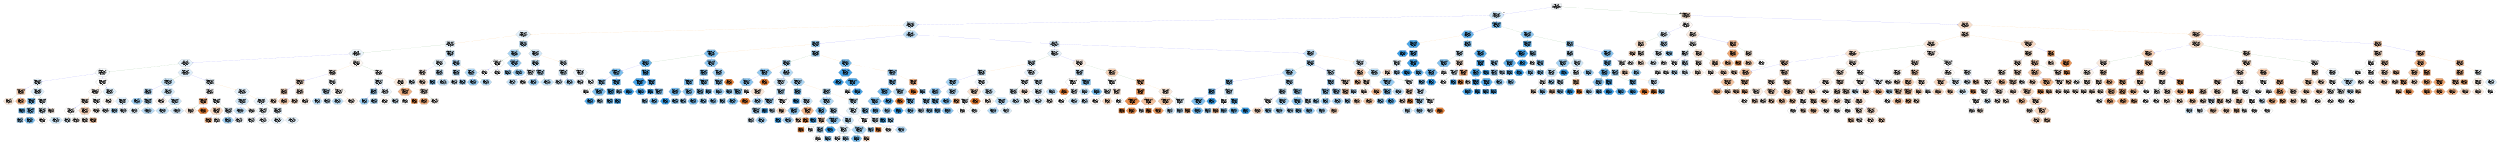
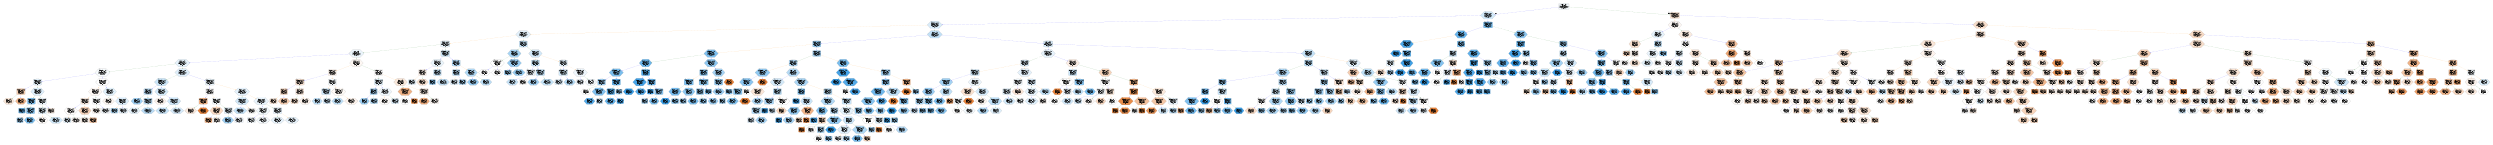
none -> (2058, 73)
(610, 101) -> (610, 101)
